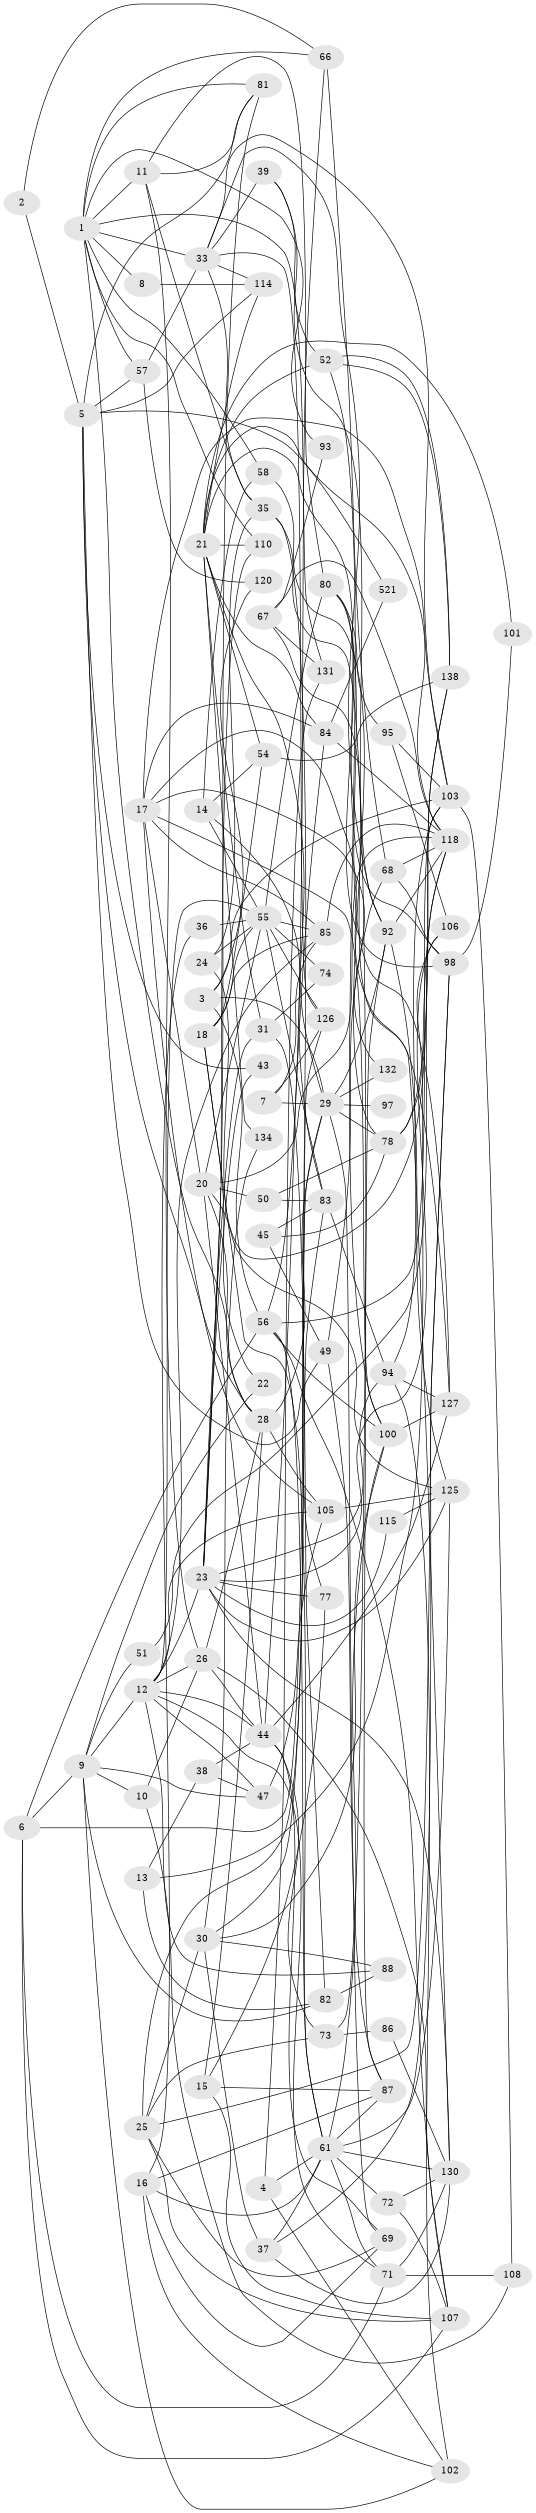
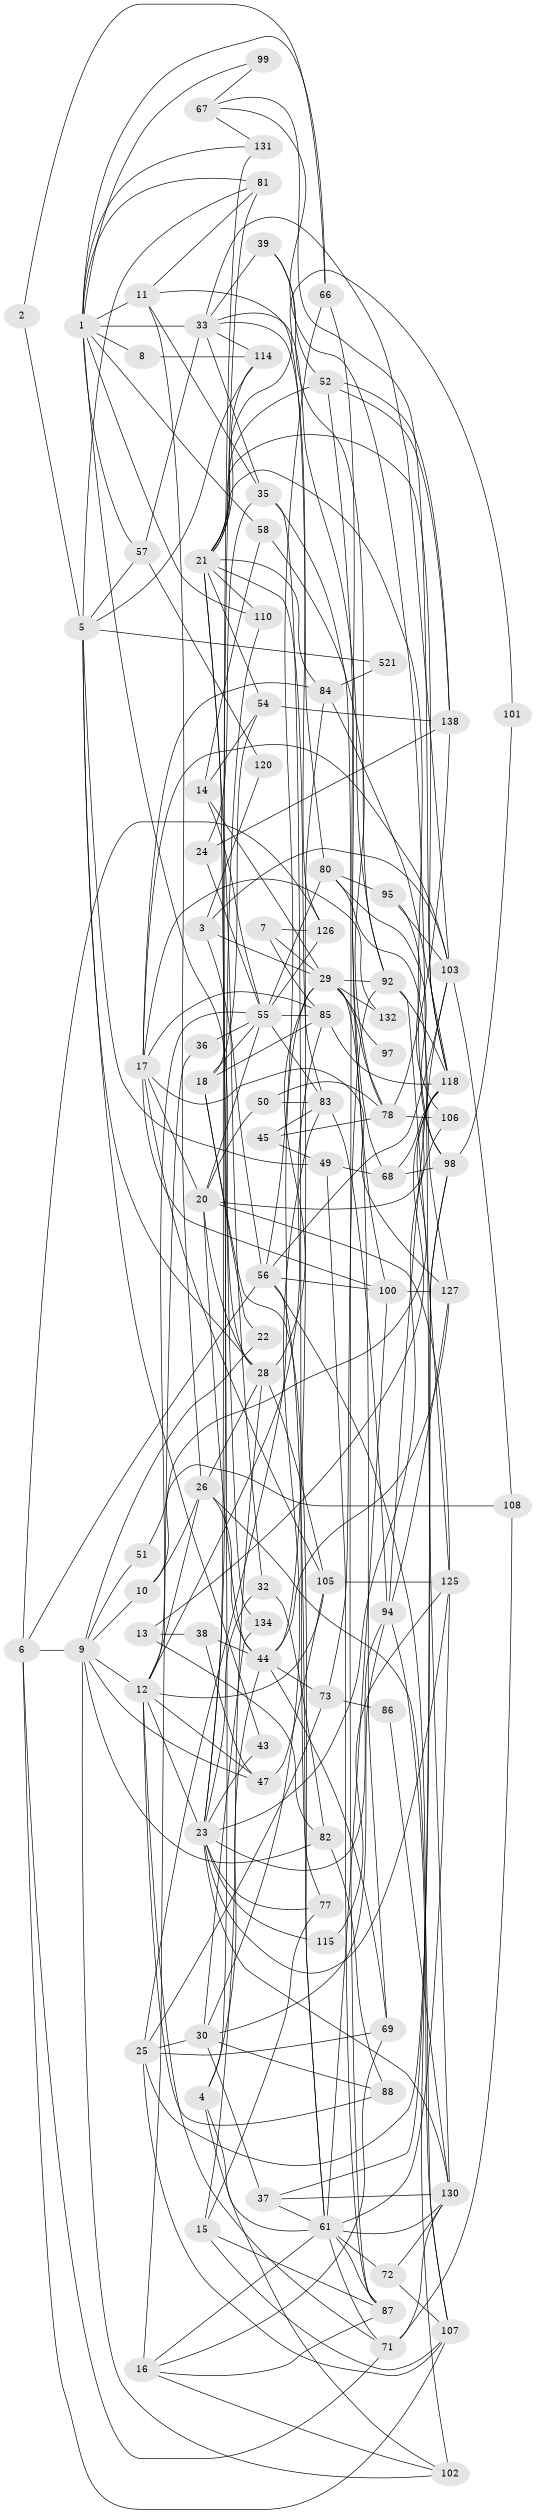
(326, 448) -> (264, 60)
(326, 974) -> none
(264, 1030) -> (264, 1587)
(209, 1702) -> (235, 1879)
(340, 1817) -> (362, 1903)
